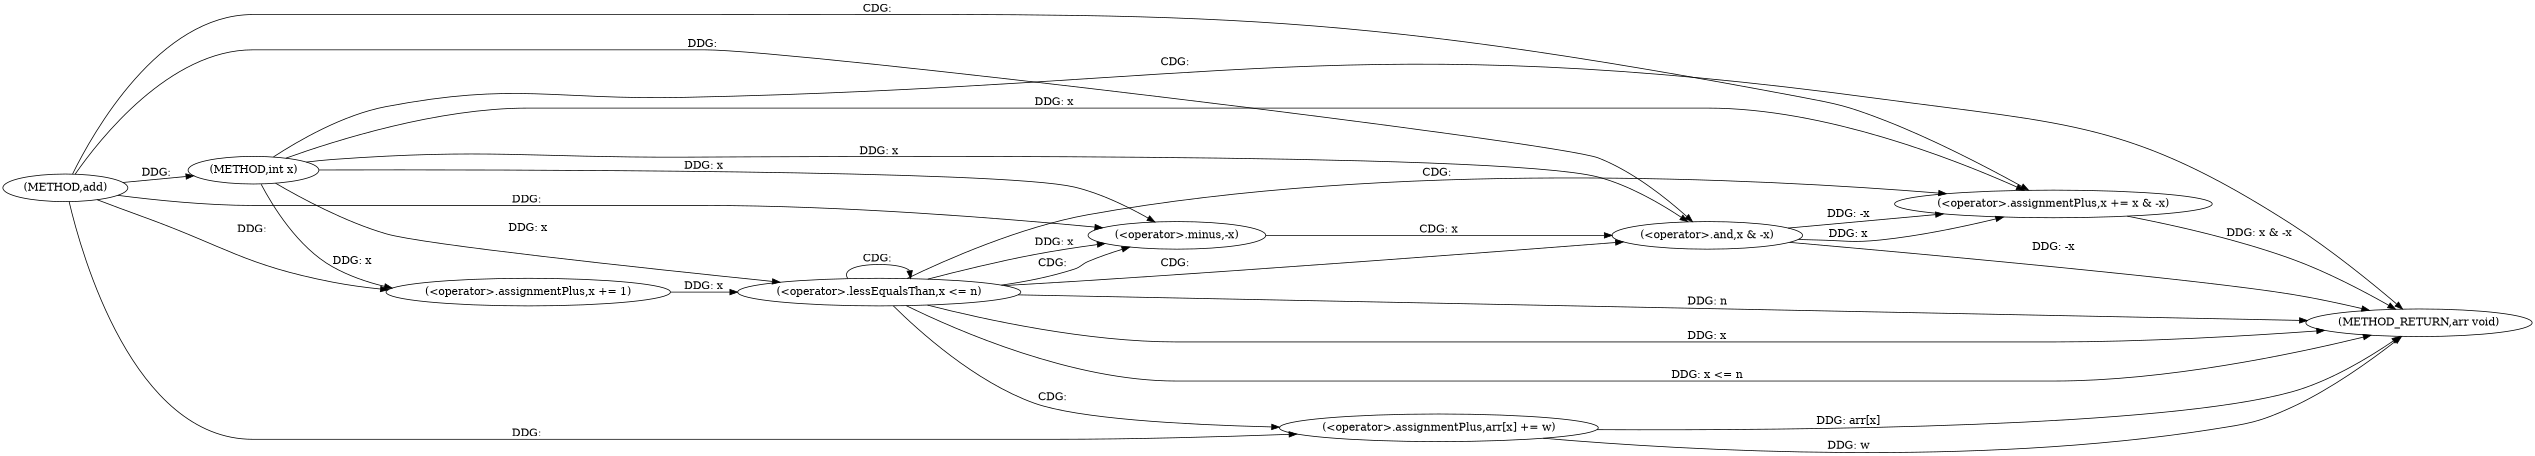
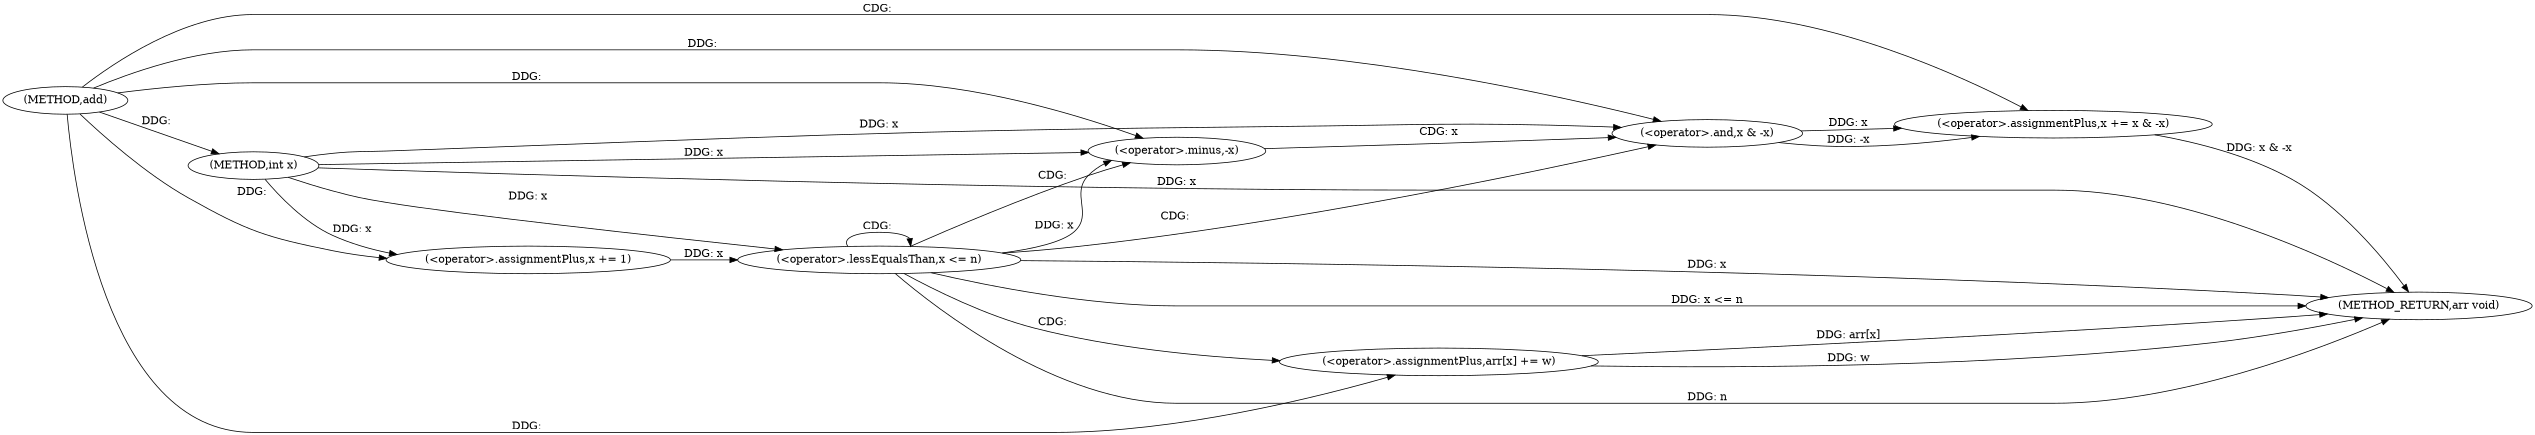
(1177, 62) -> (1177, 182)
(1154, 108) -> none
(1416, 181) -> none
(2077, 269) -> none
